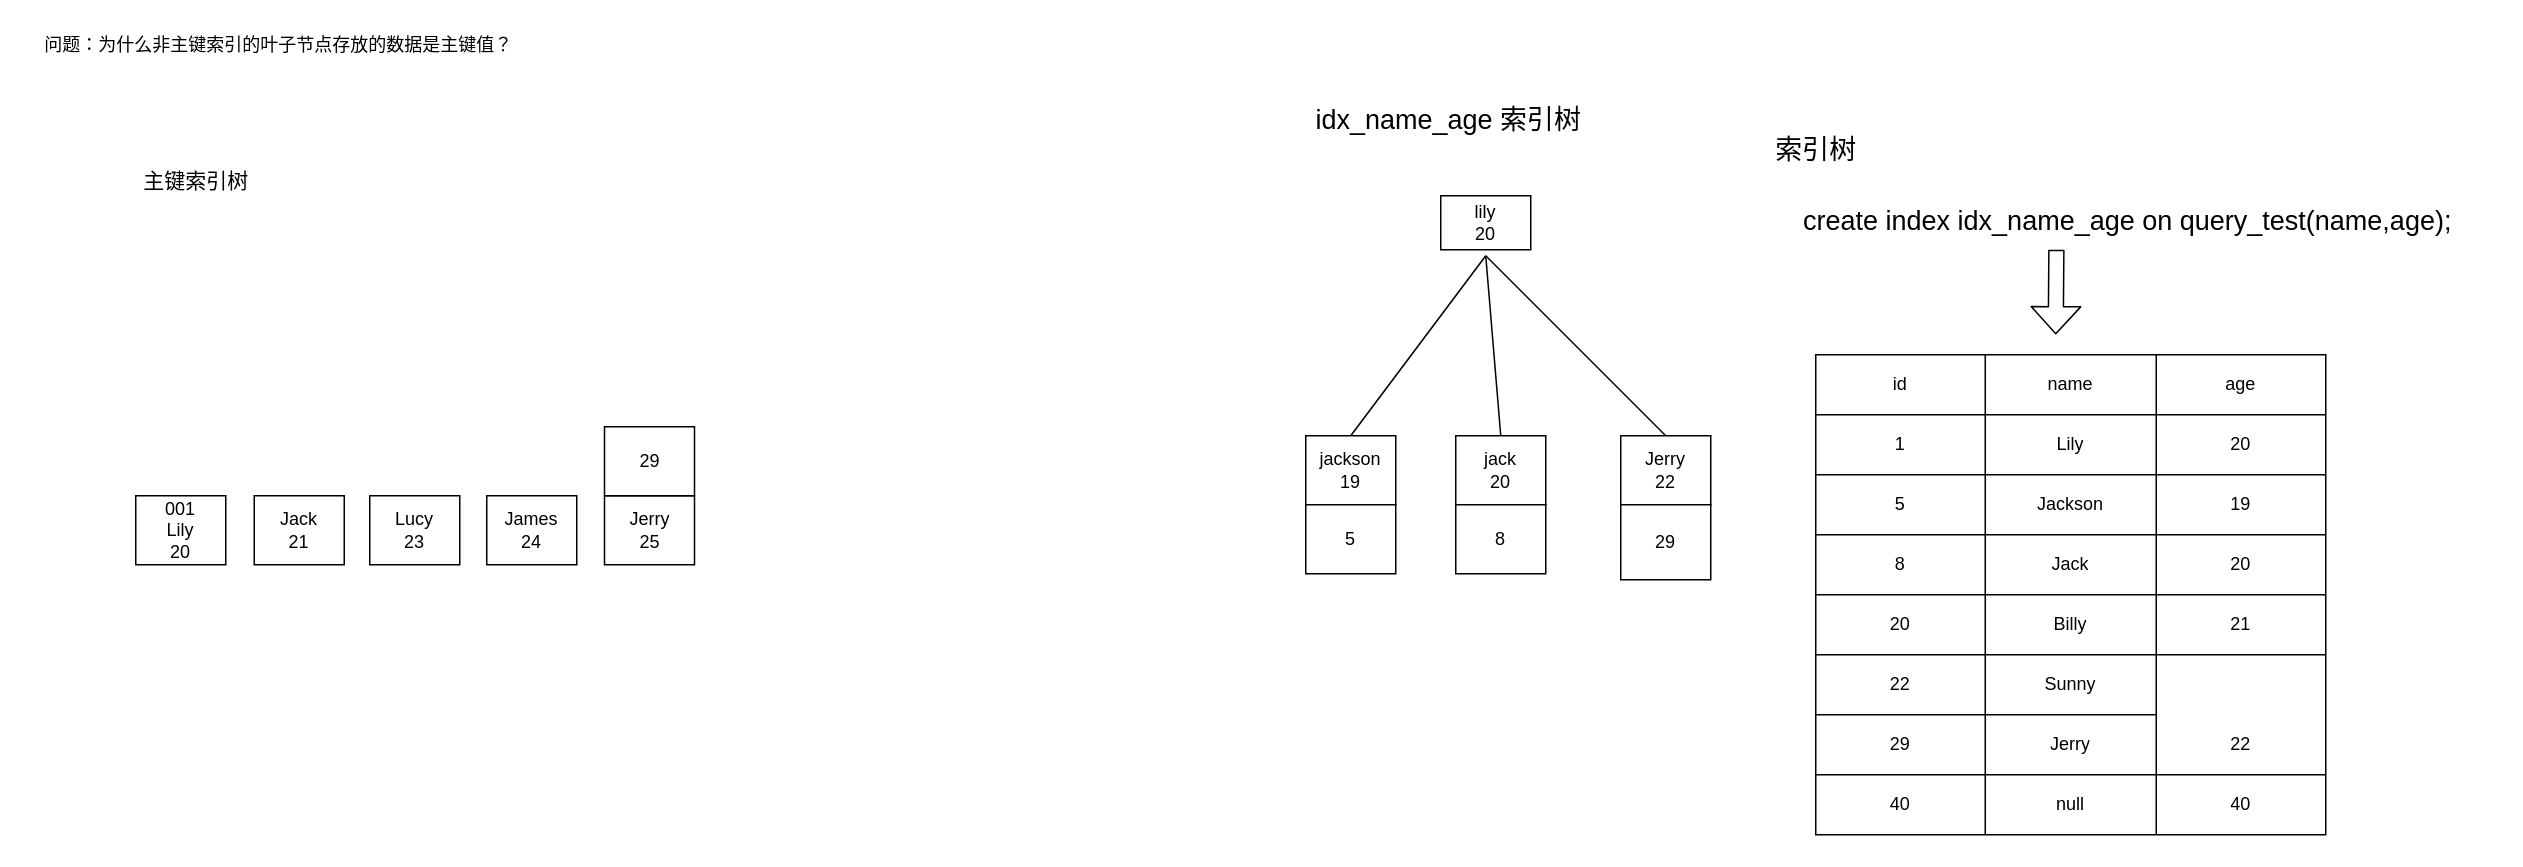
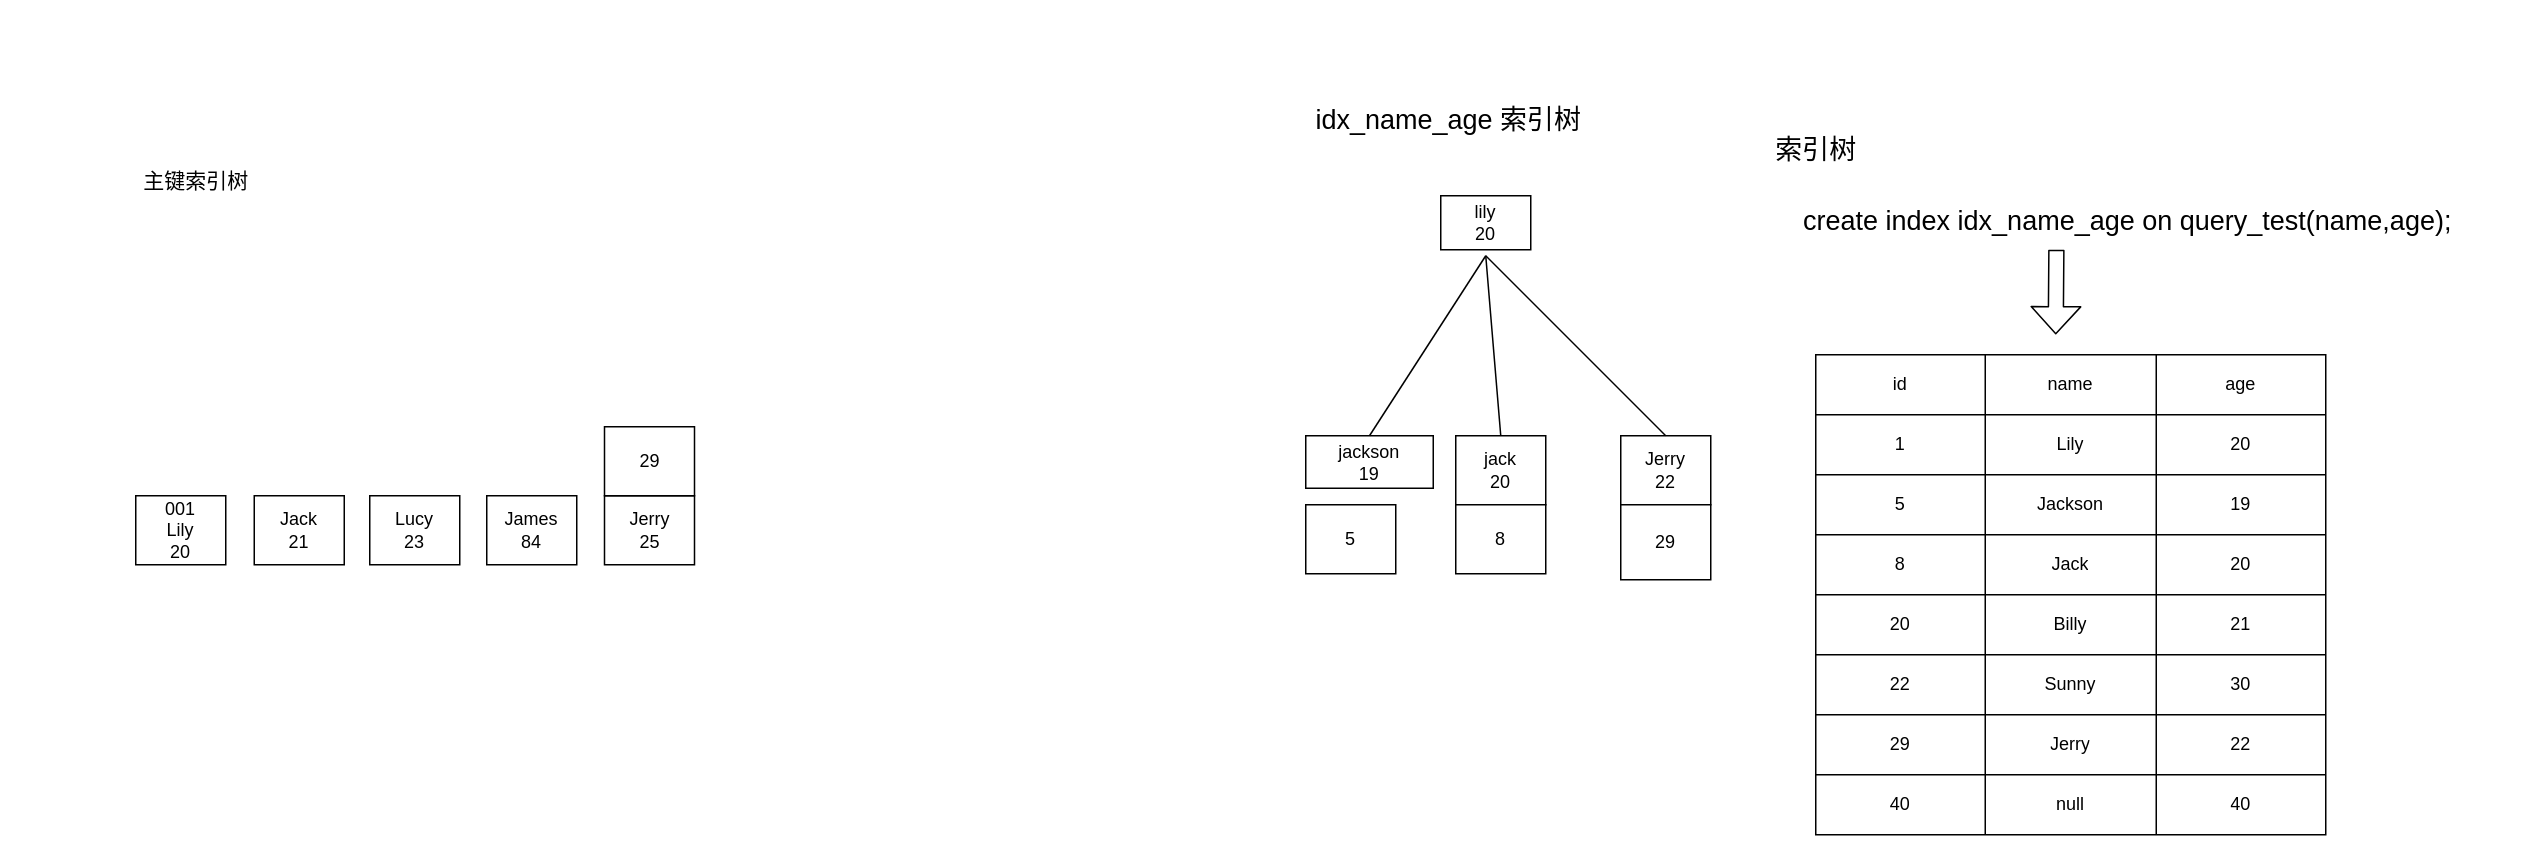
(278, 46) -> none
(1351, 470) -> (1370, 462)
(532, 530) -> (532, 530)
none -> (2241, 685)
